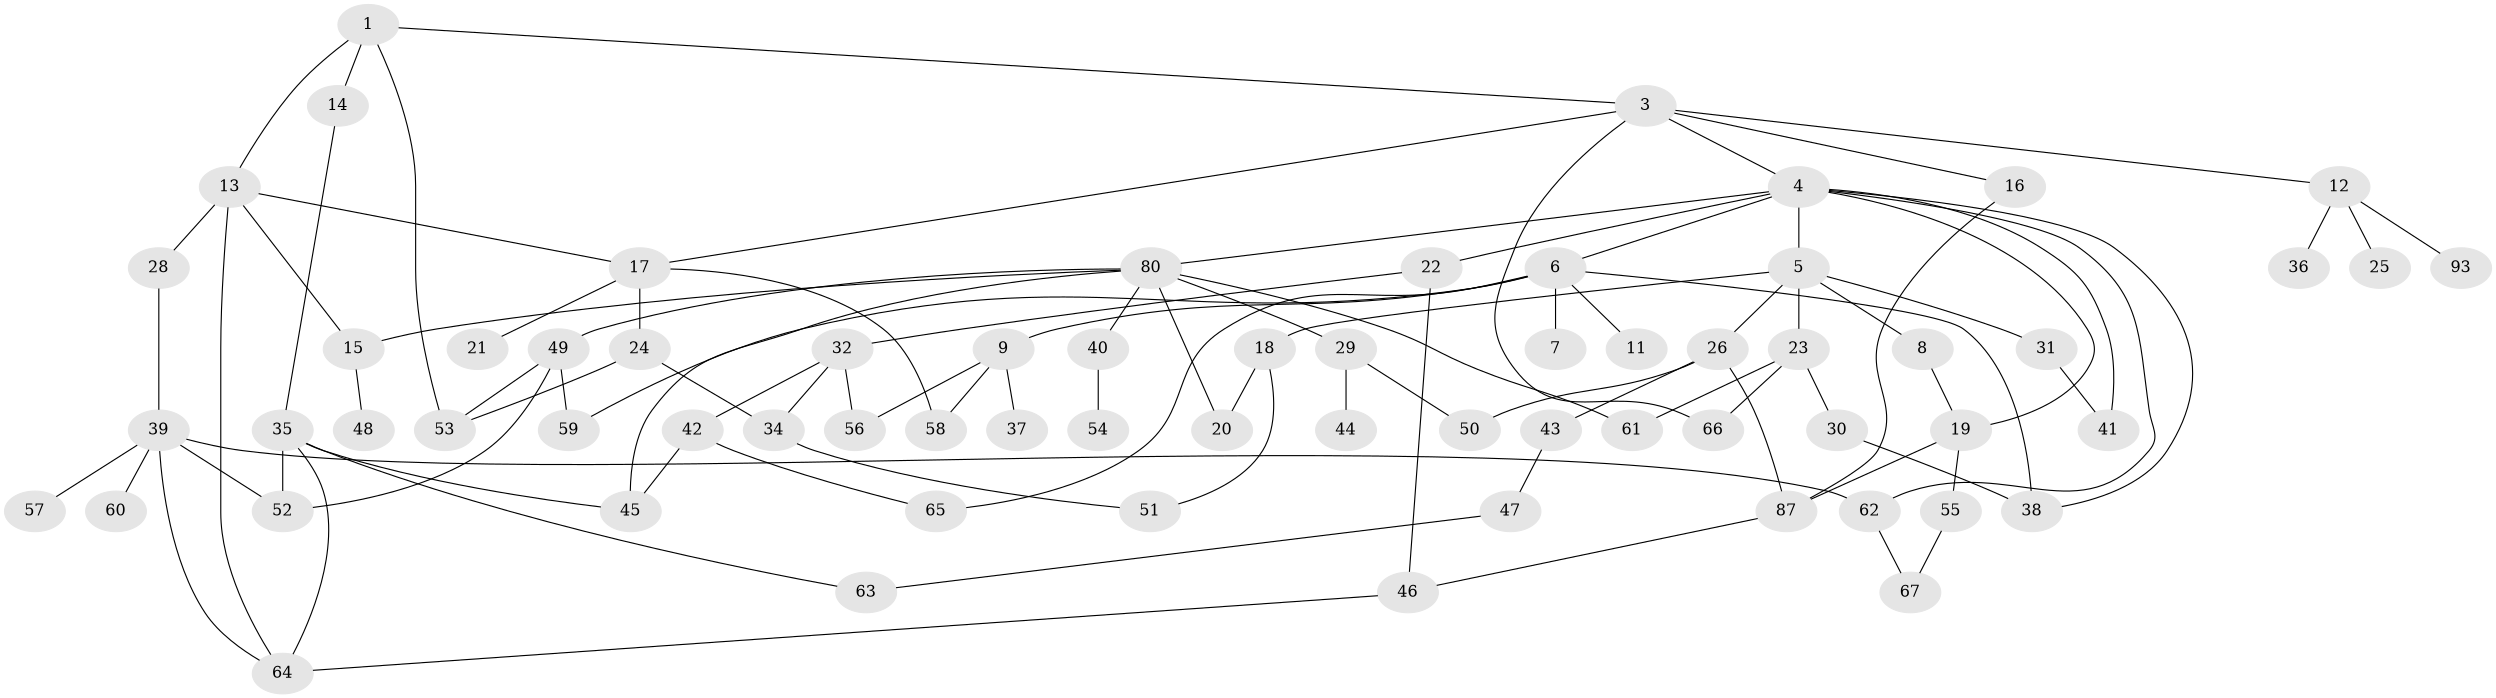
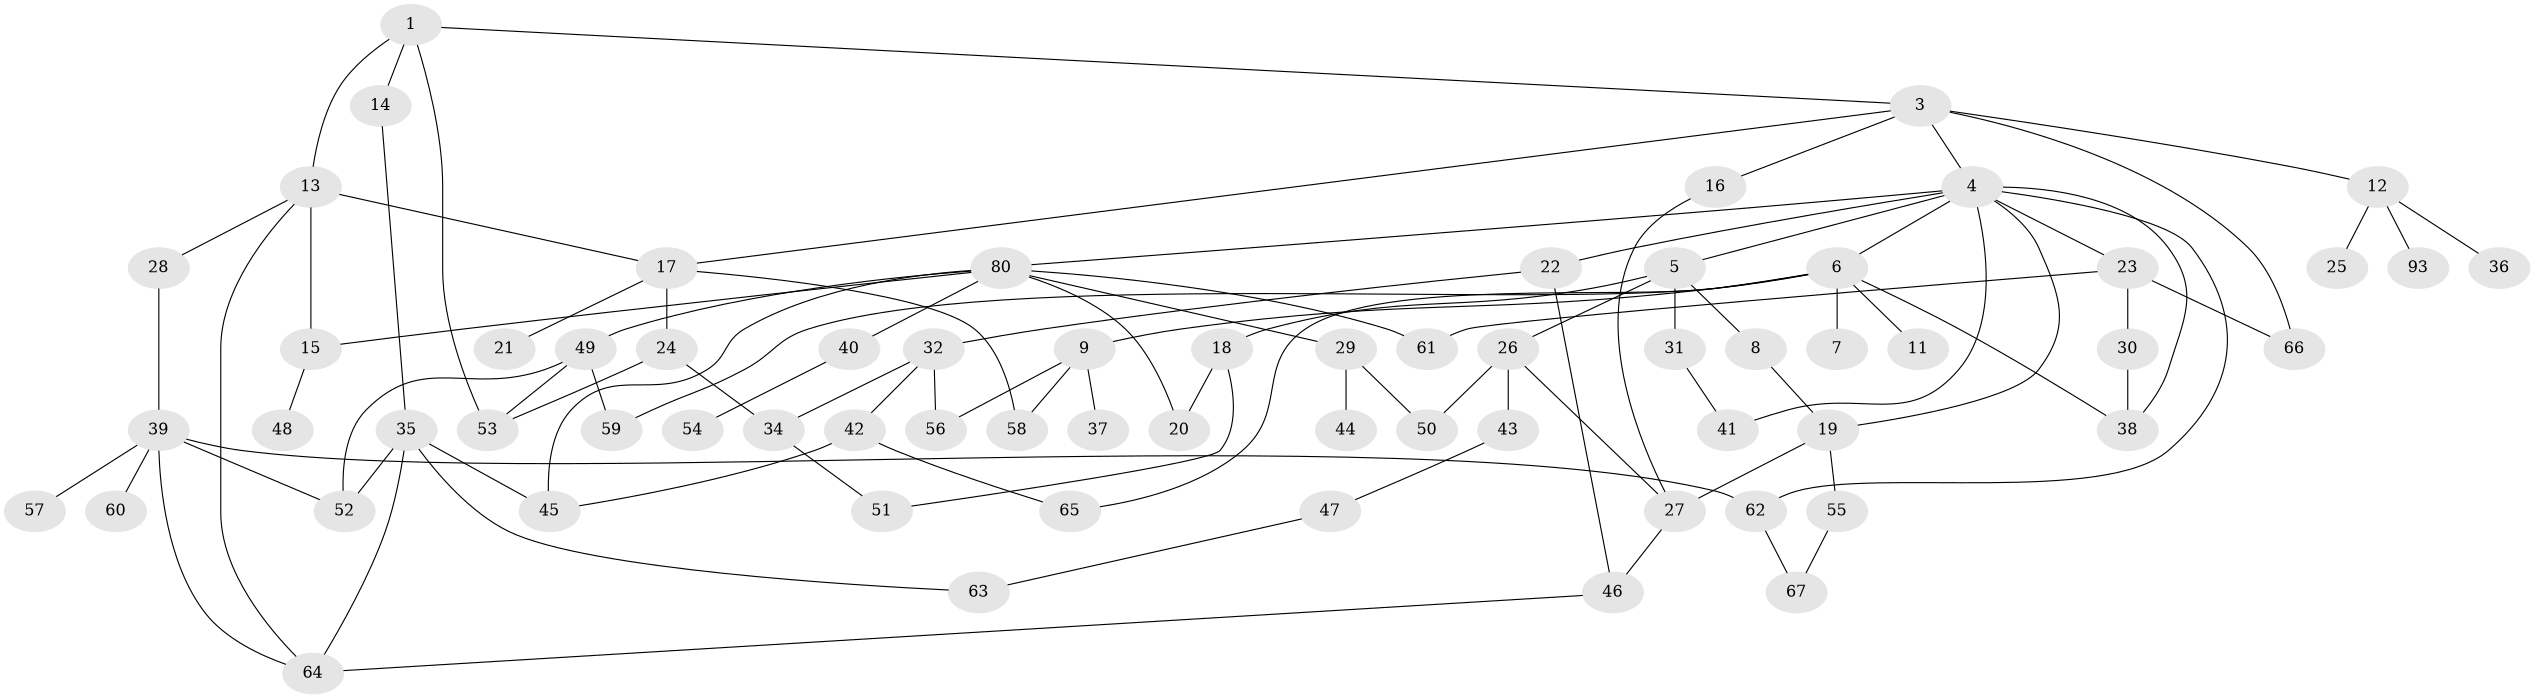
(1799, 309) -> (2050, 227)
(1786, 511) -> (1675, 511)
